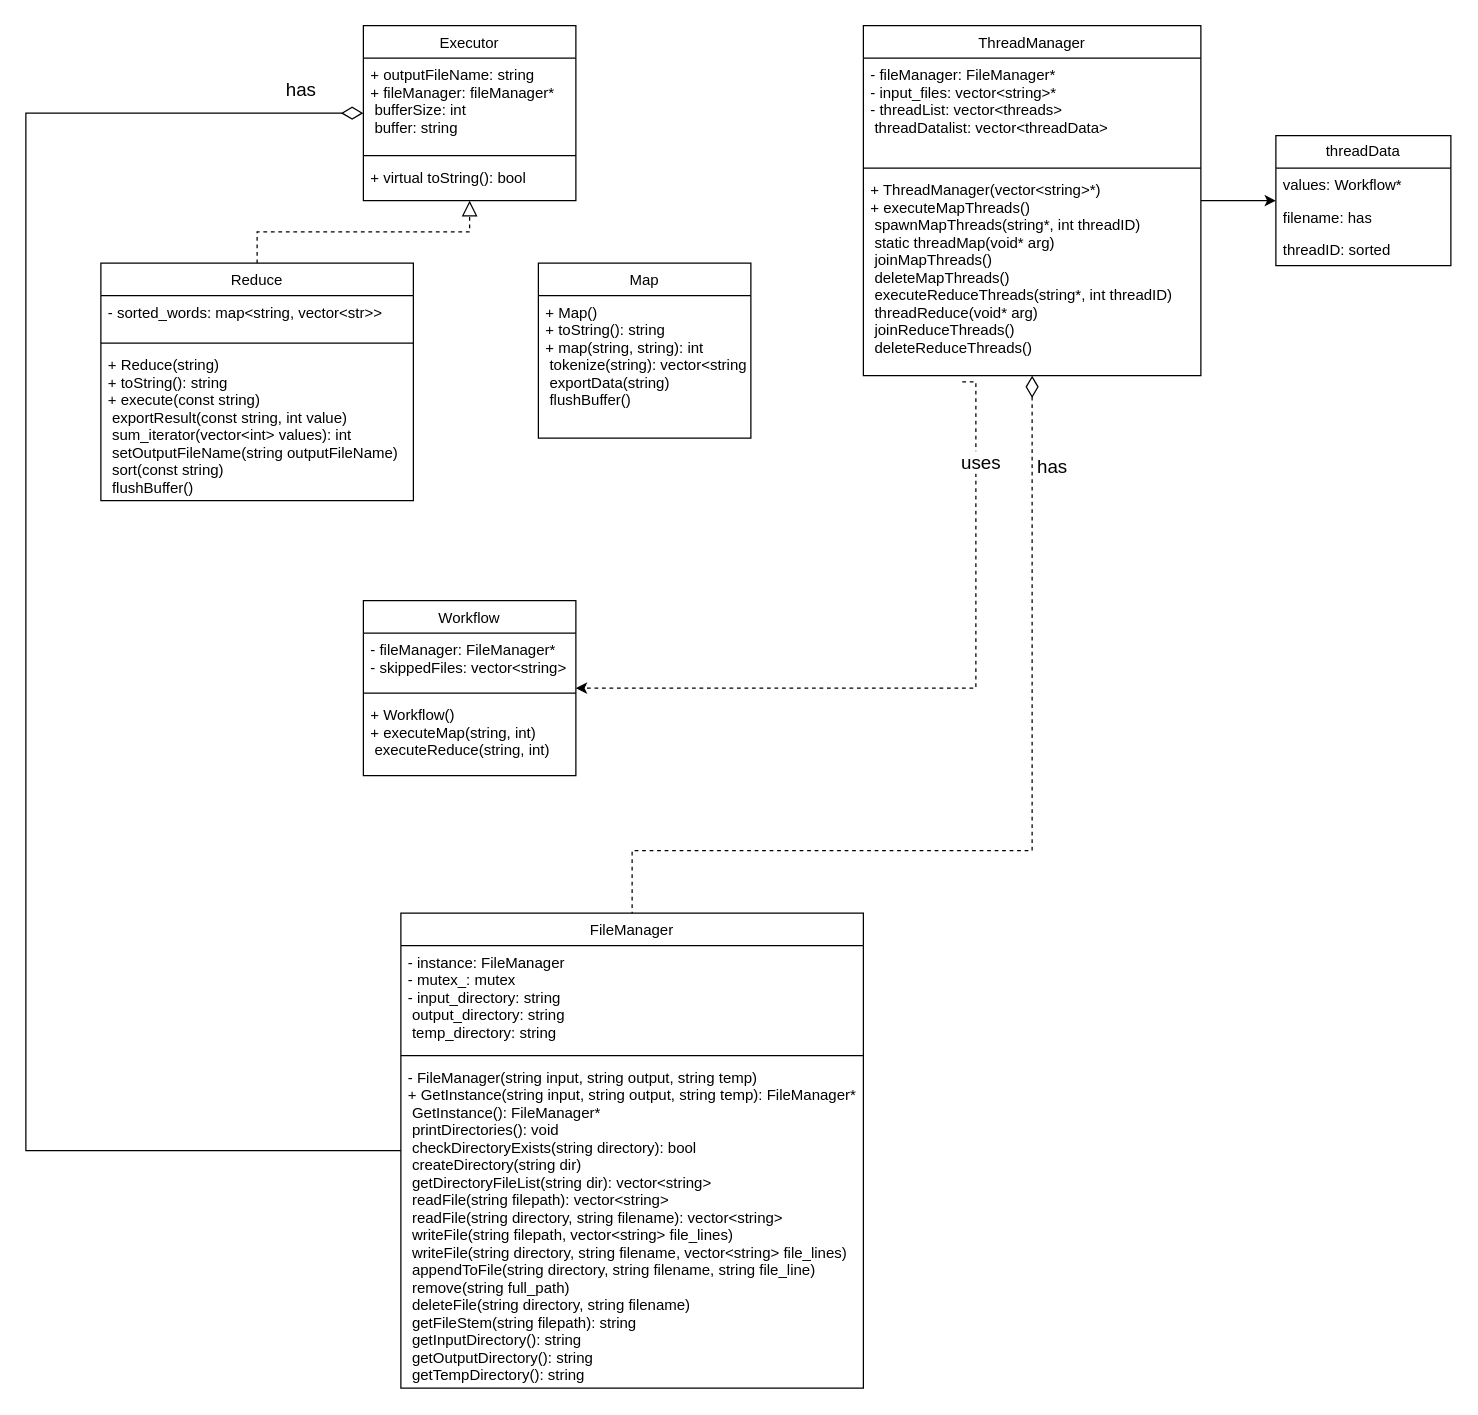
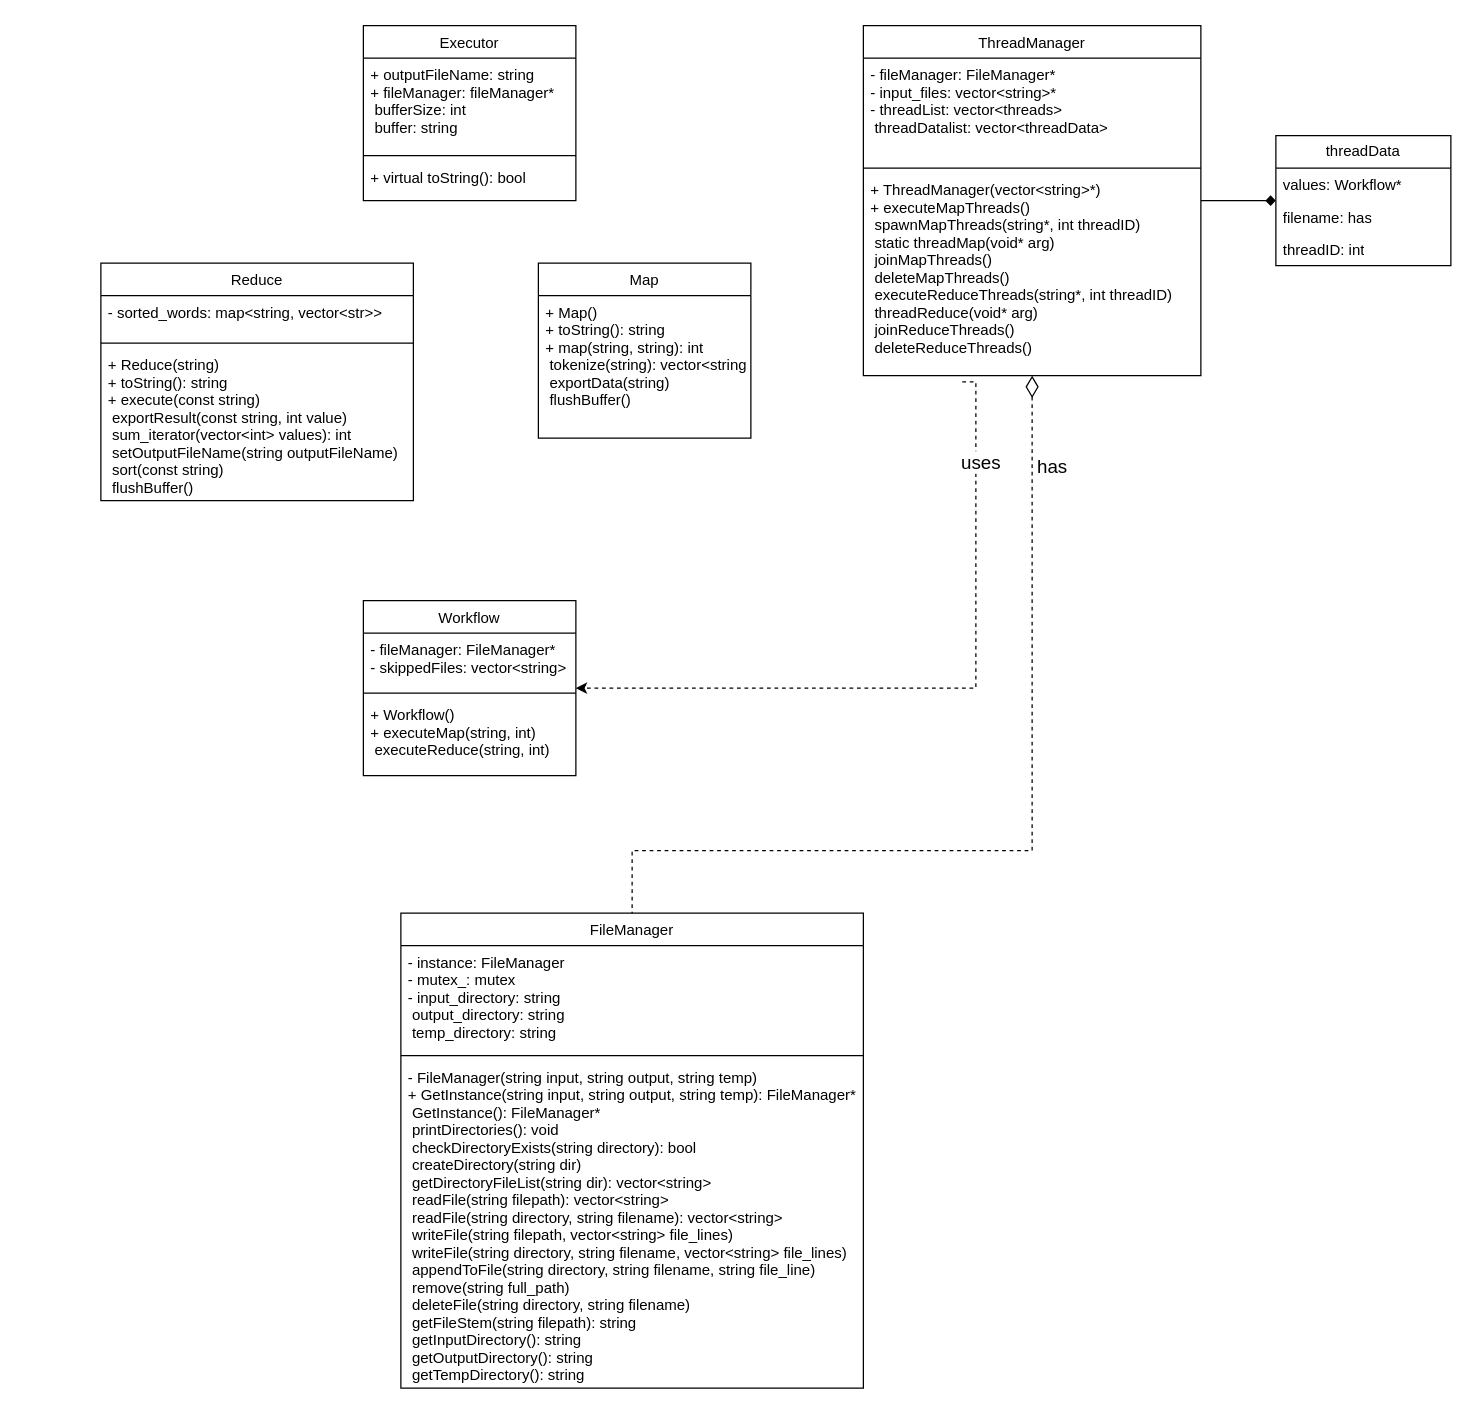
(1266, 201) -> (1265, 201)
(355, 232) -> none
(1346, 251) -> (1332, 251)
(26, 660) -> none
